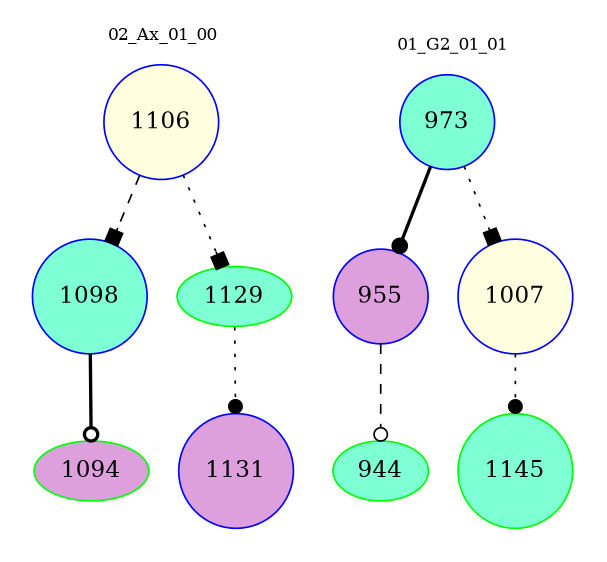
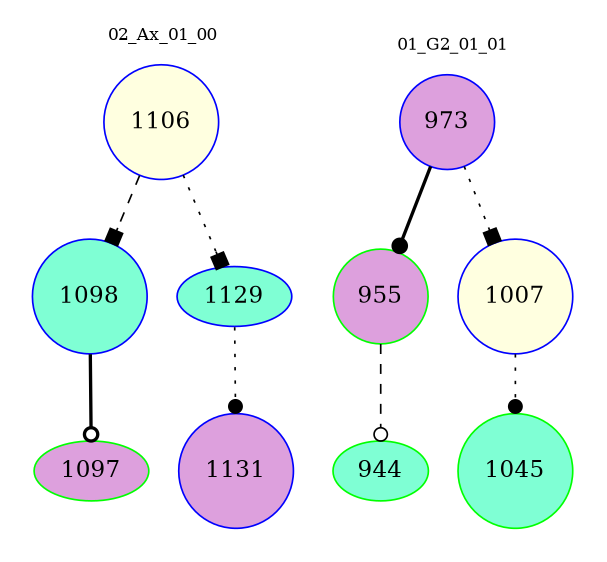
(447, 122) -> (447, 122)
(234, 296) -> (234, 296)
(381, 296) -> (381, 296)
(91, 471) -> (91, 471)
(515, 471) -> (515, 471)
